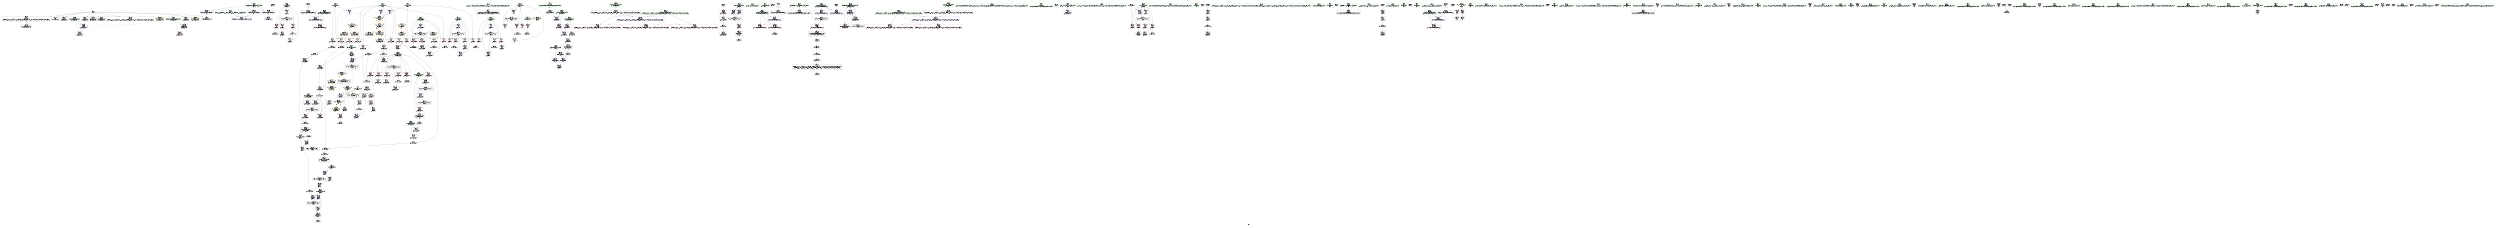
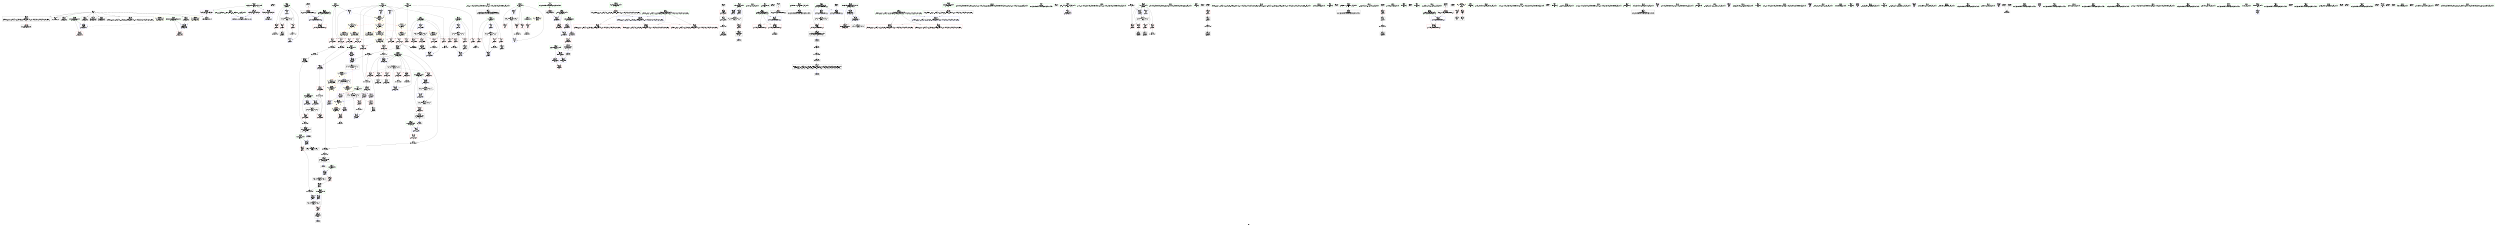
none -> (323, 167)
